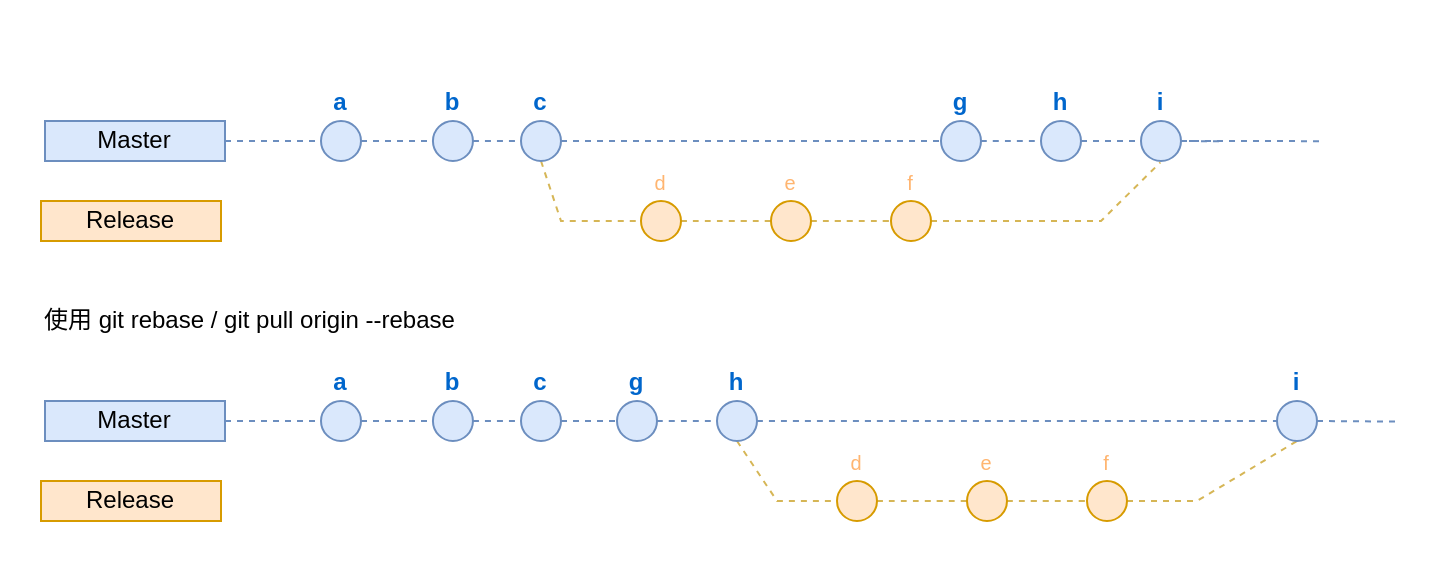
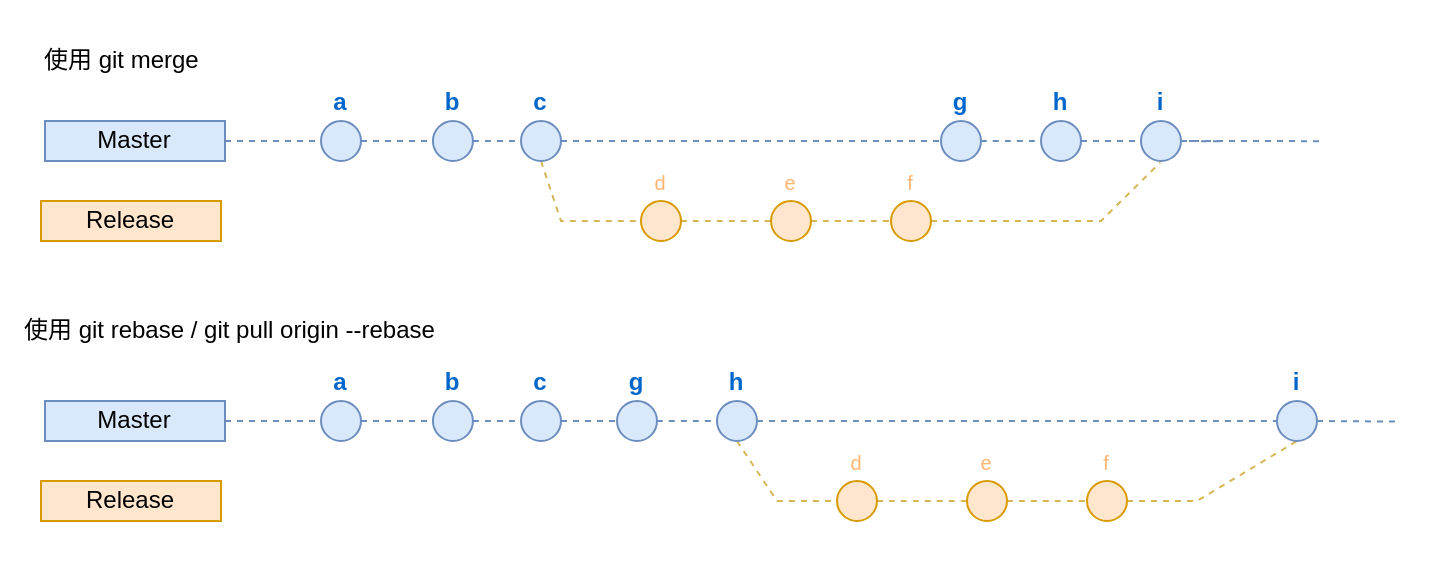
none -> (691, 61)
(691, 321) -> (671, 331)
